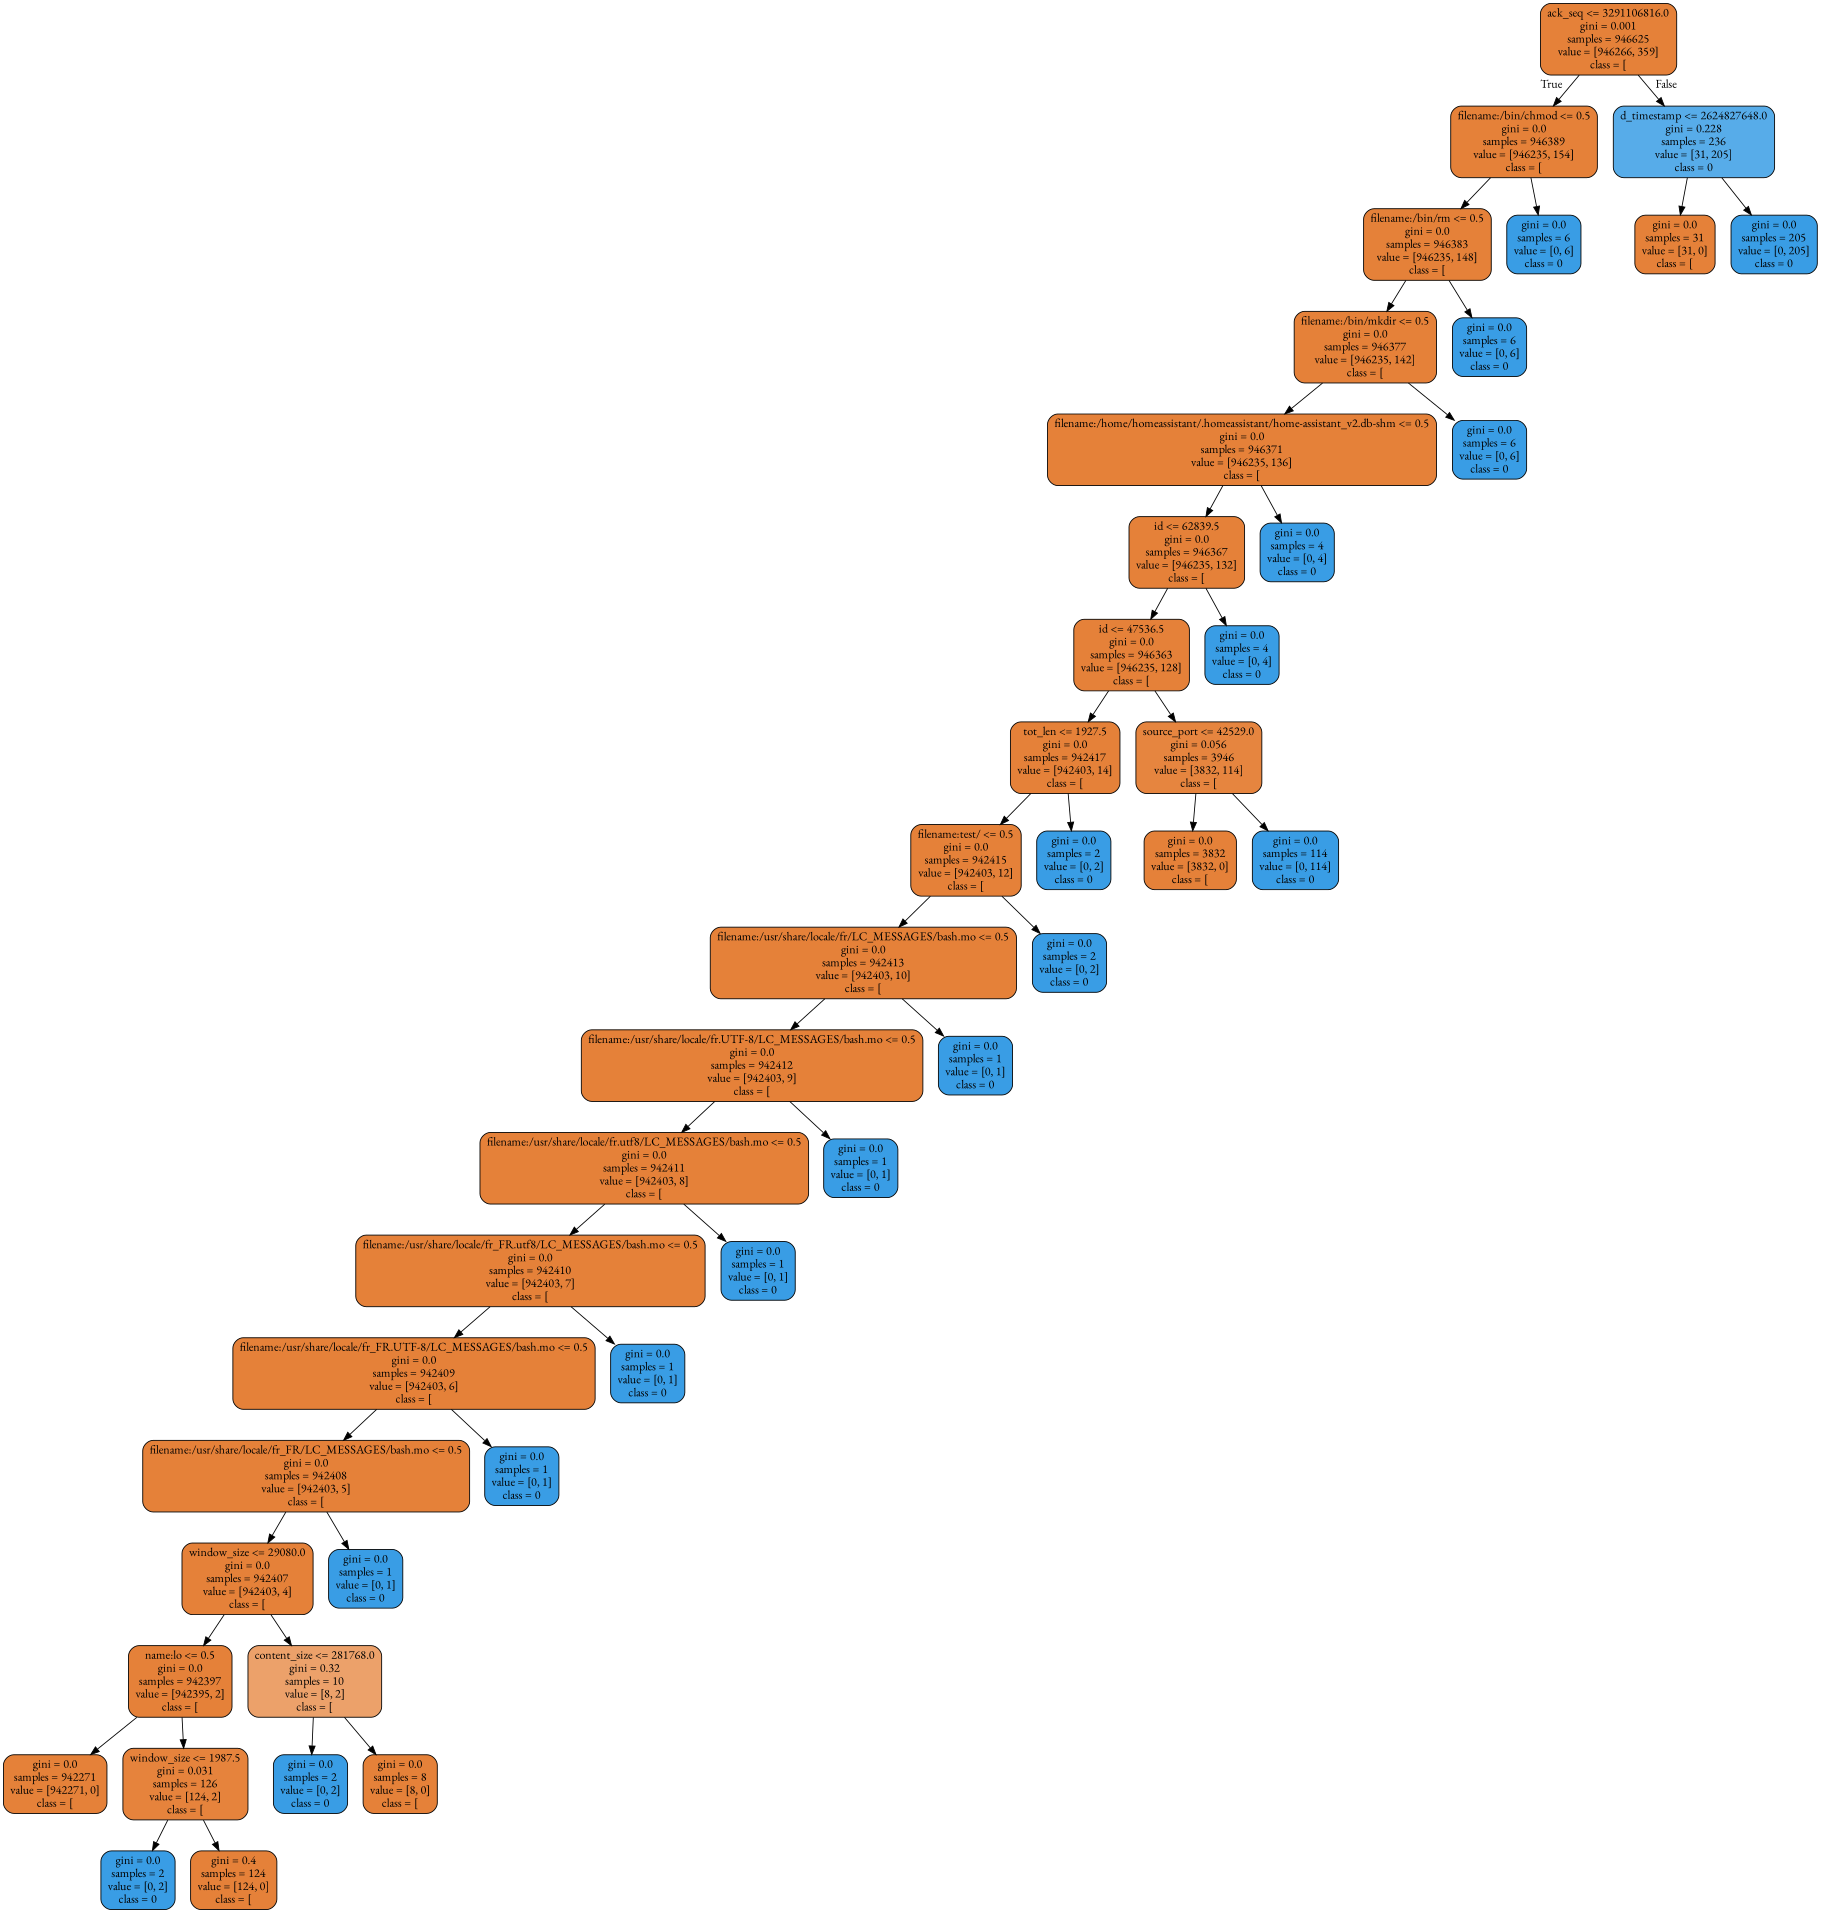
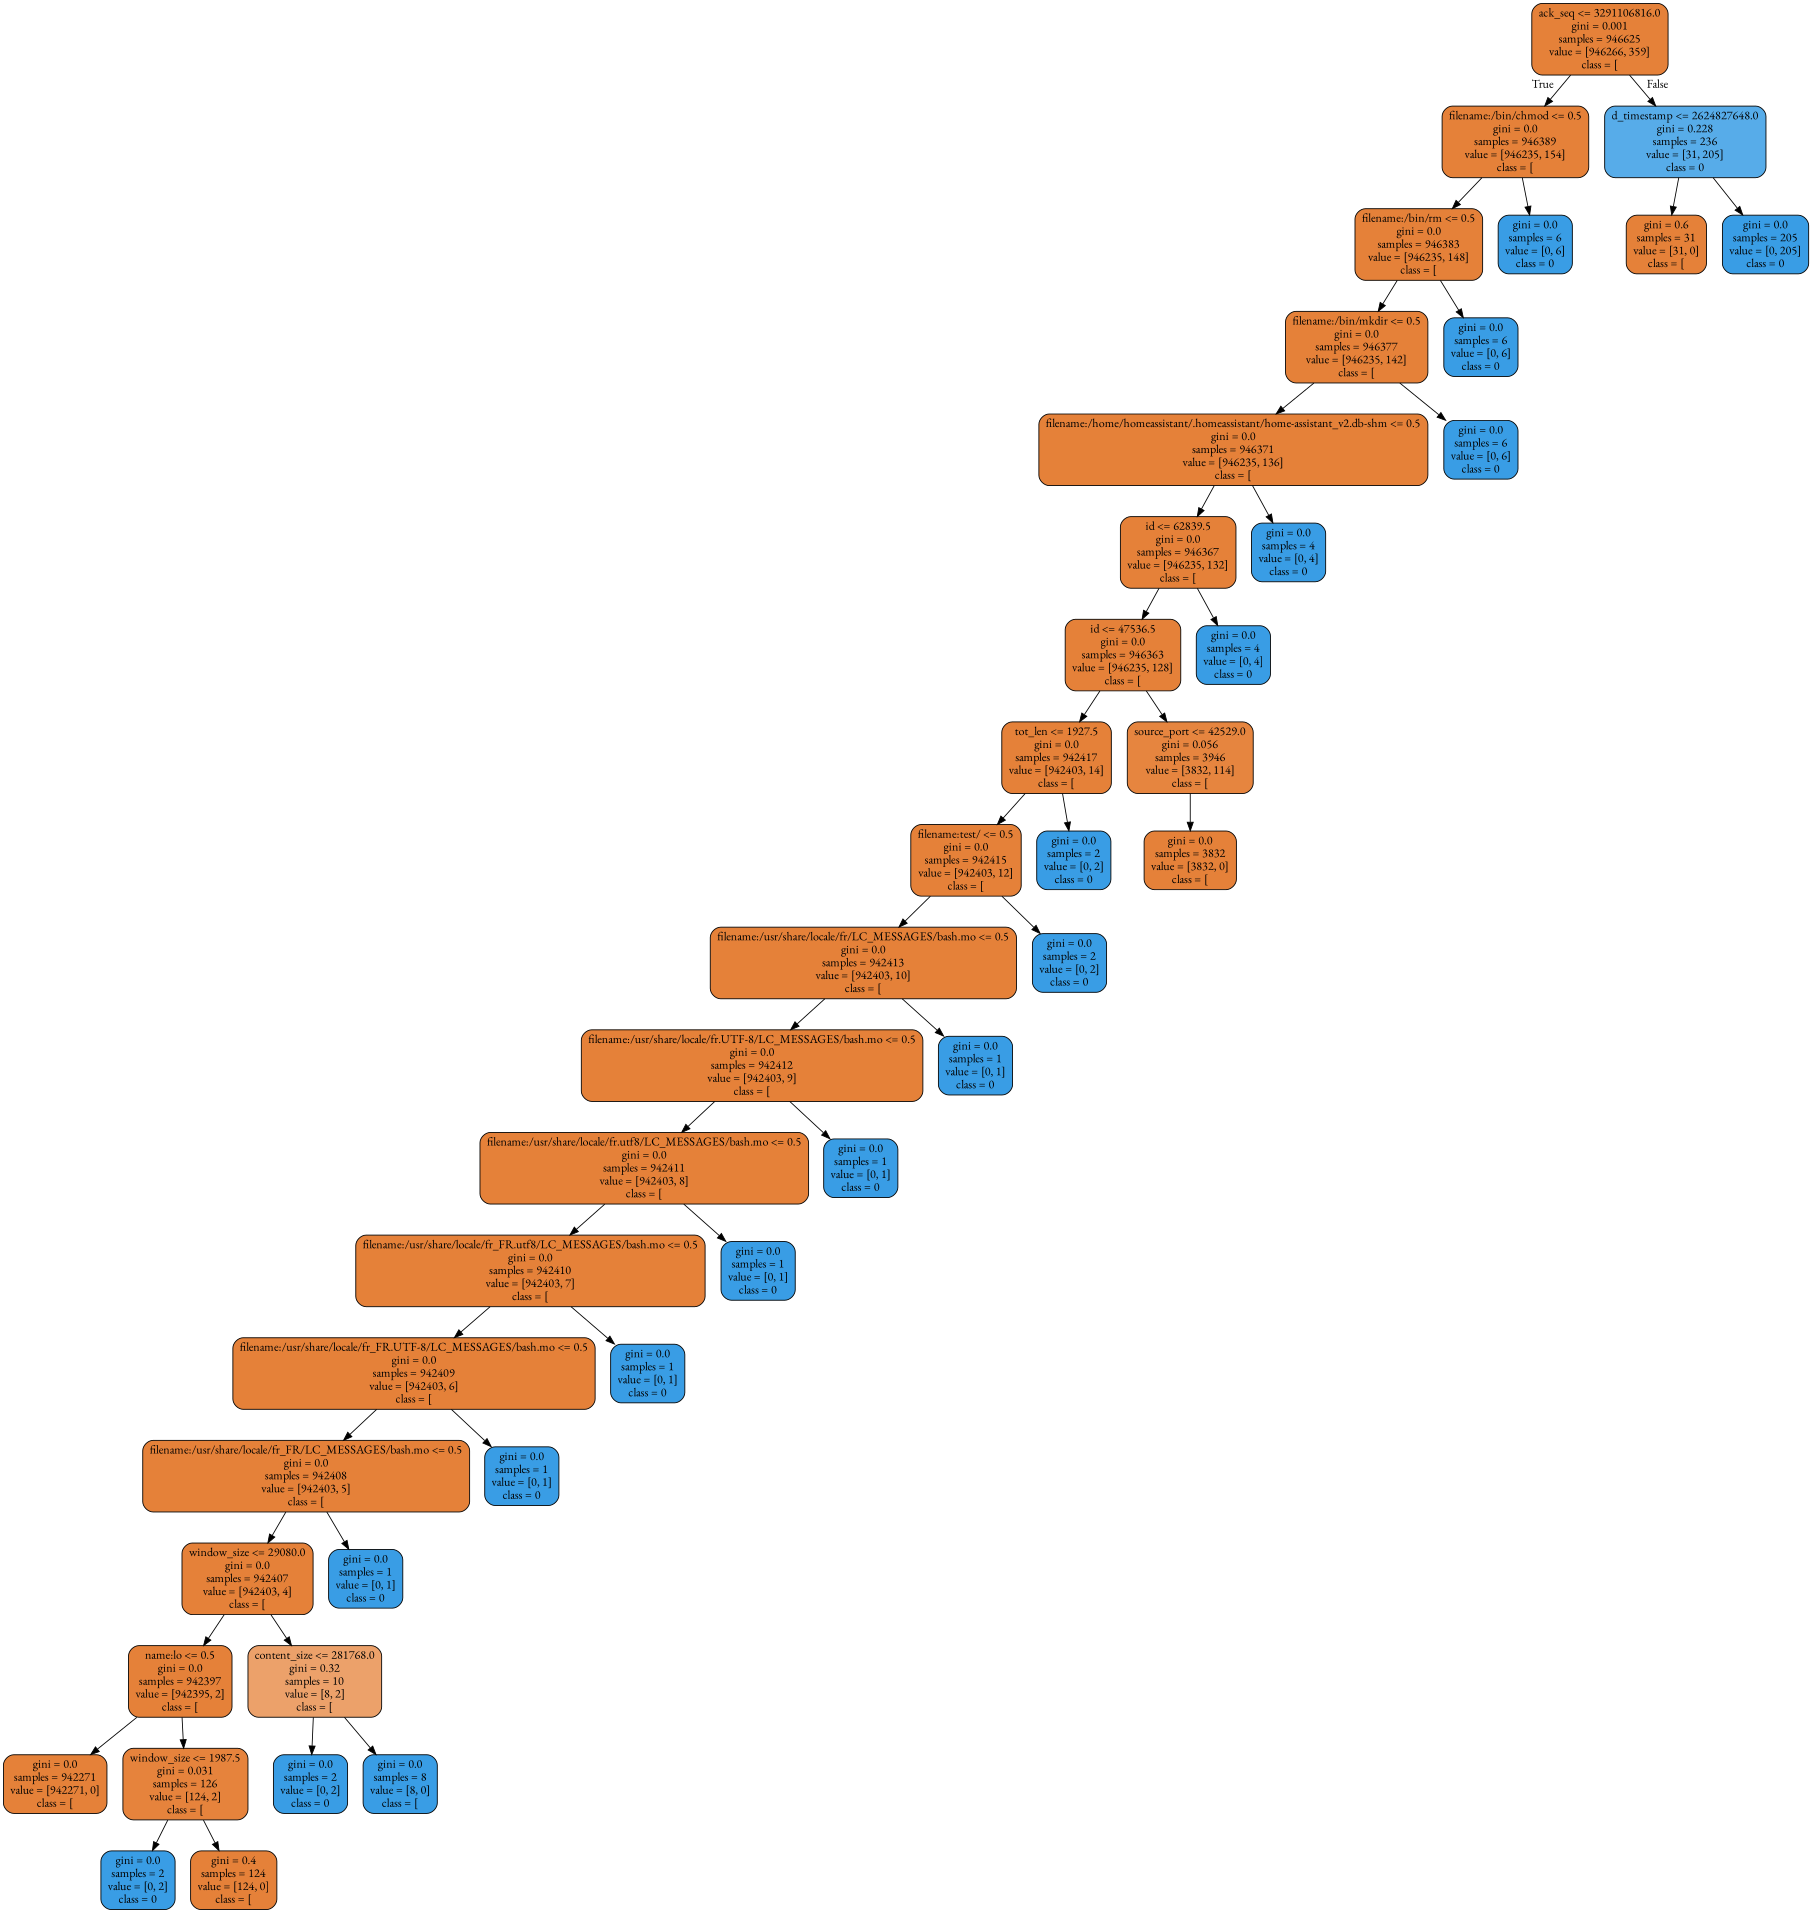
(1675, 245) -> (1666, 245)
(1295, 860) -> none
(400, 1784) -> (400, 1784)
